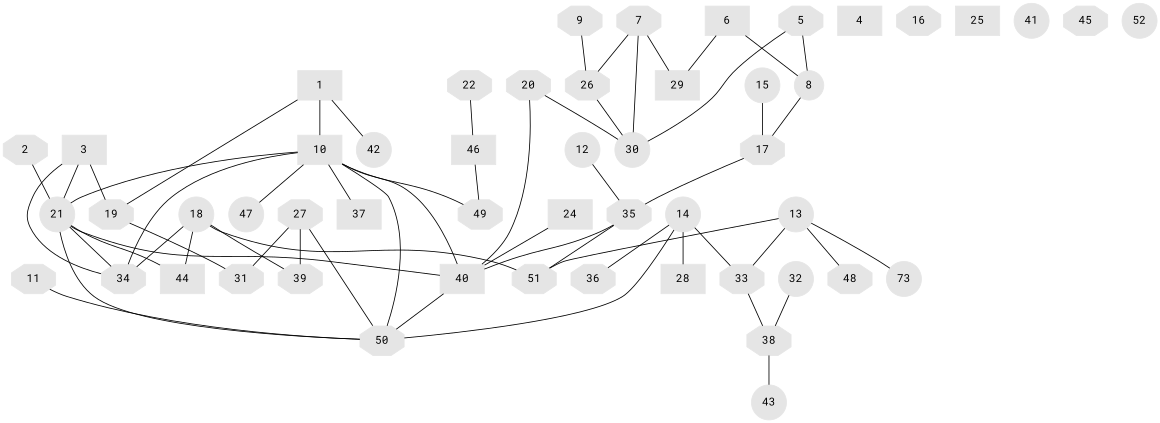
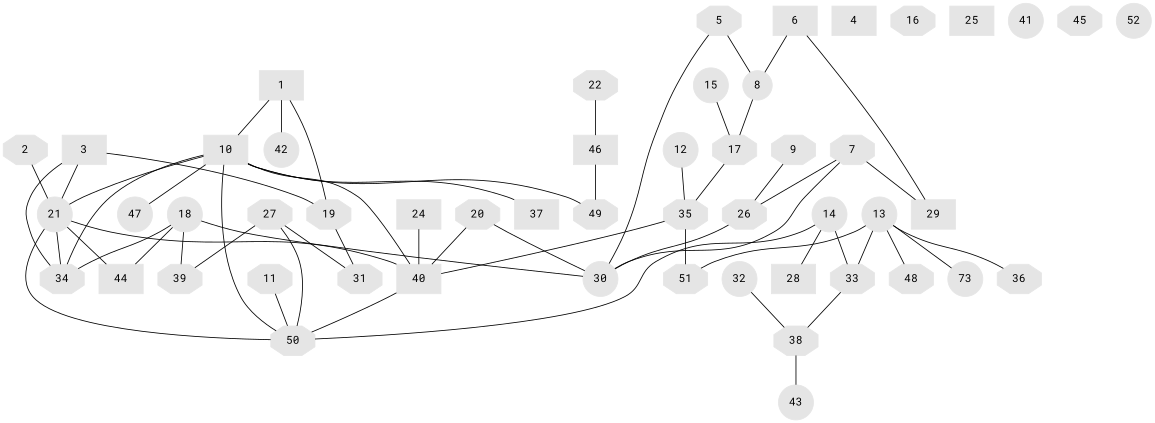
(362, 251) -> (391, 254)
(629, 253) -> (948, 248)
